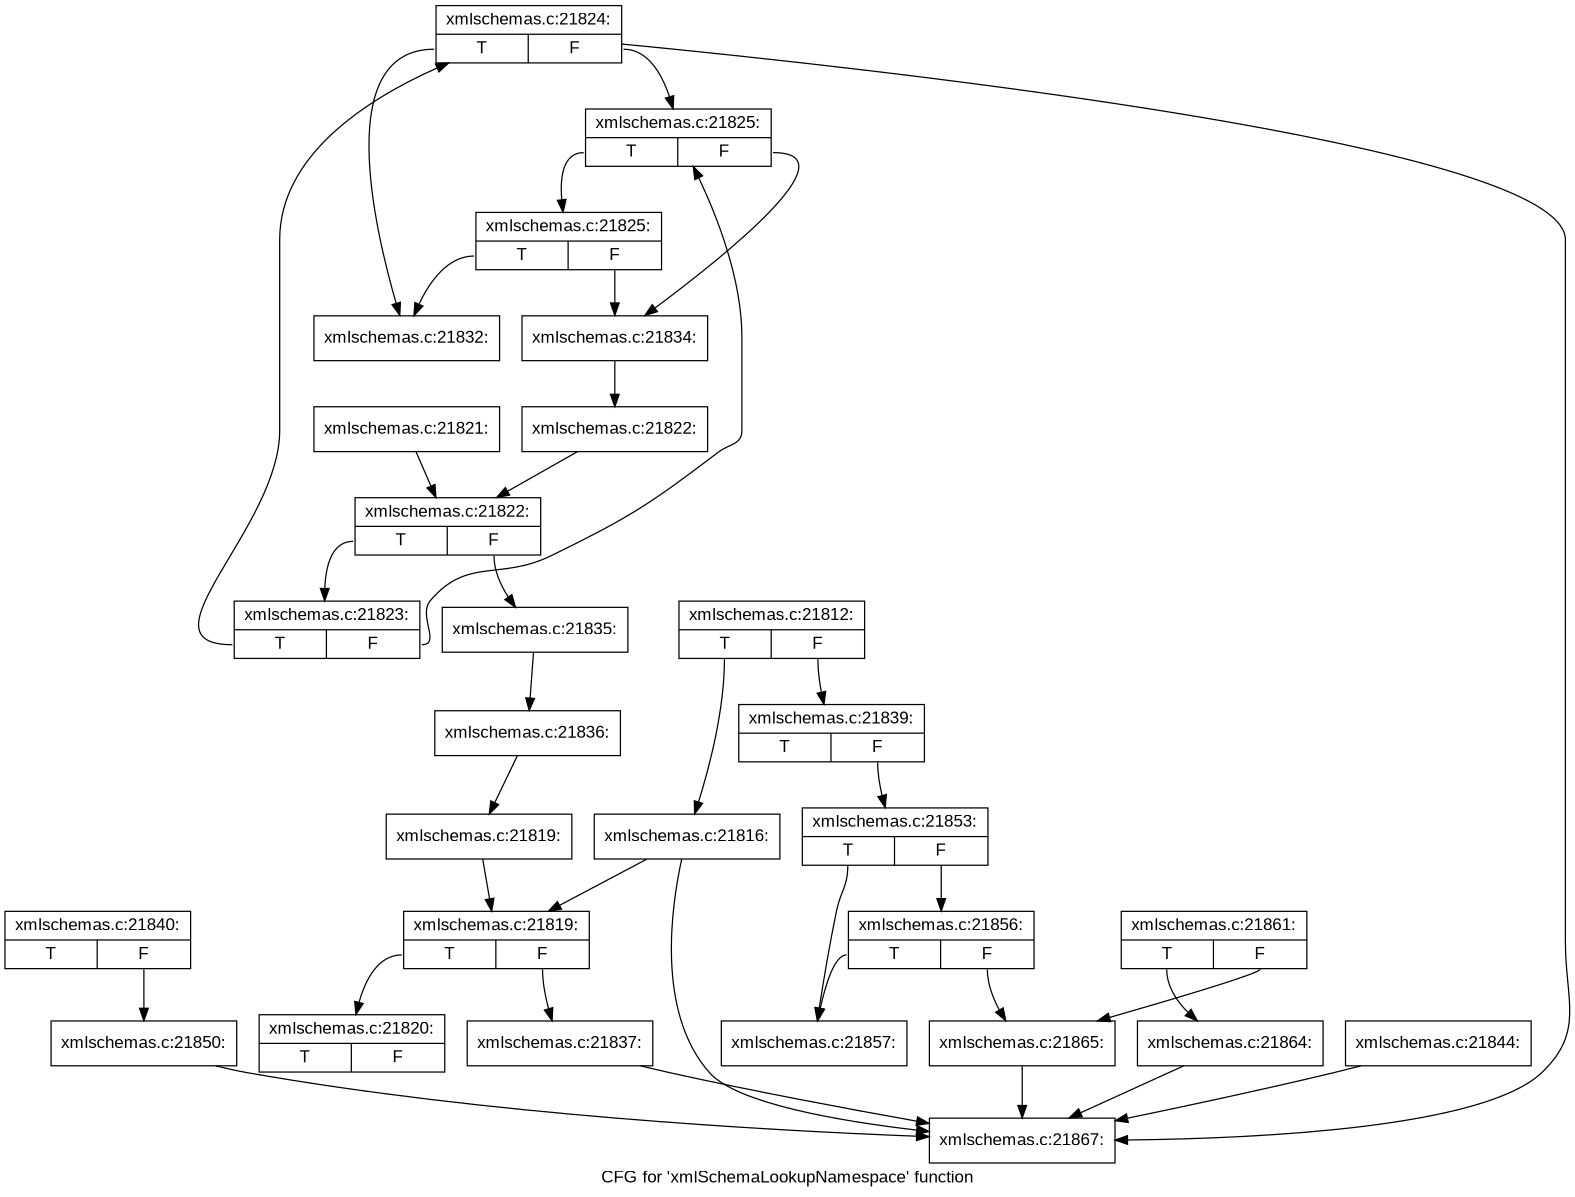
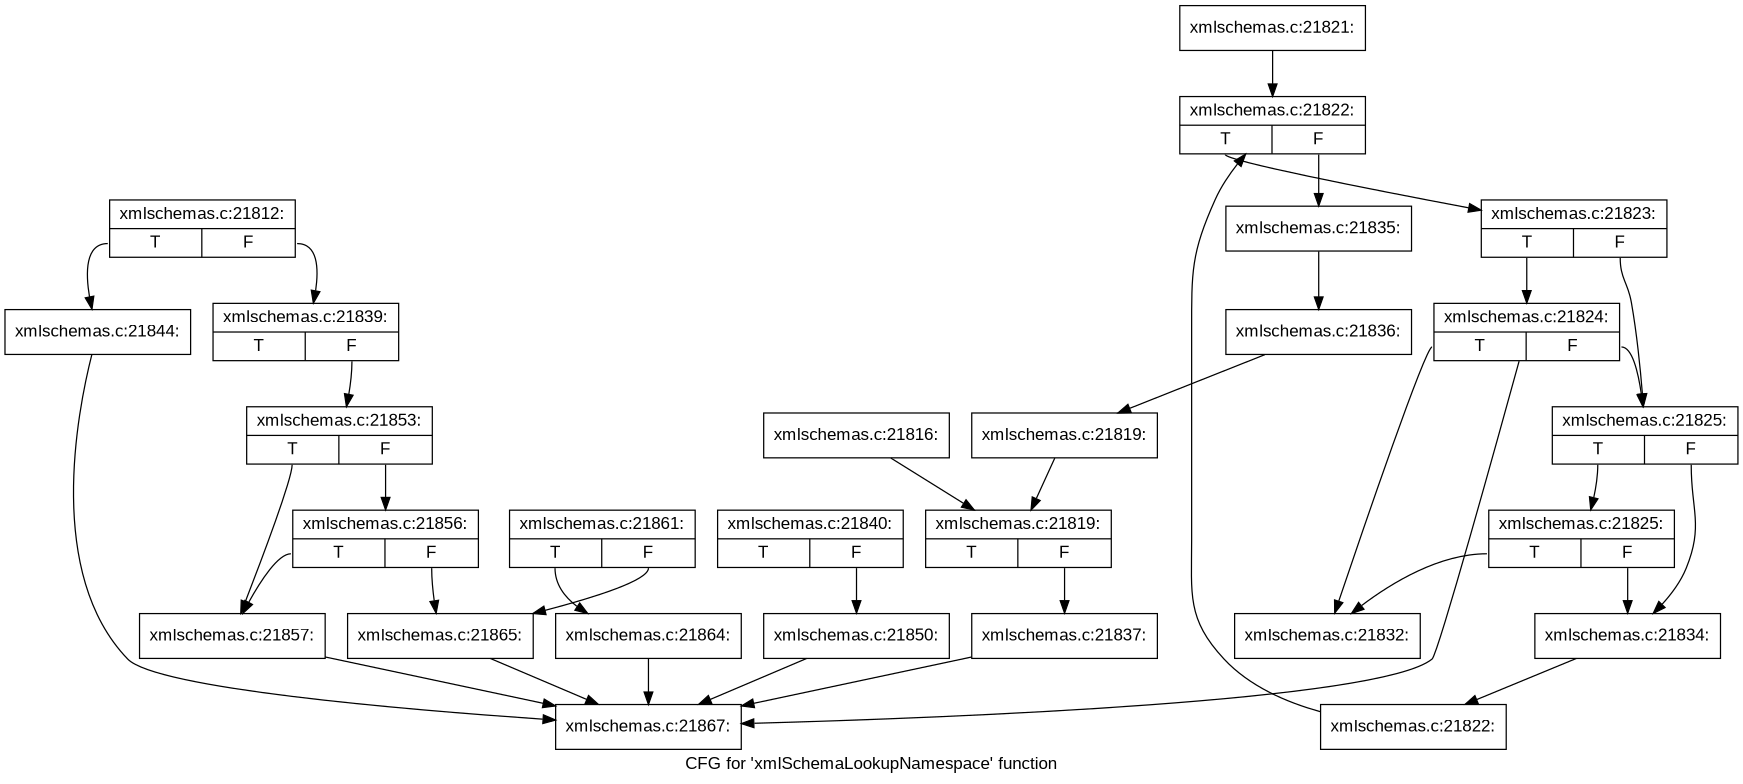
(717, 731) -> (88, 265)
(352, 1043) -> none
(708, 1071) -> (434, 680)
